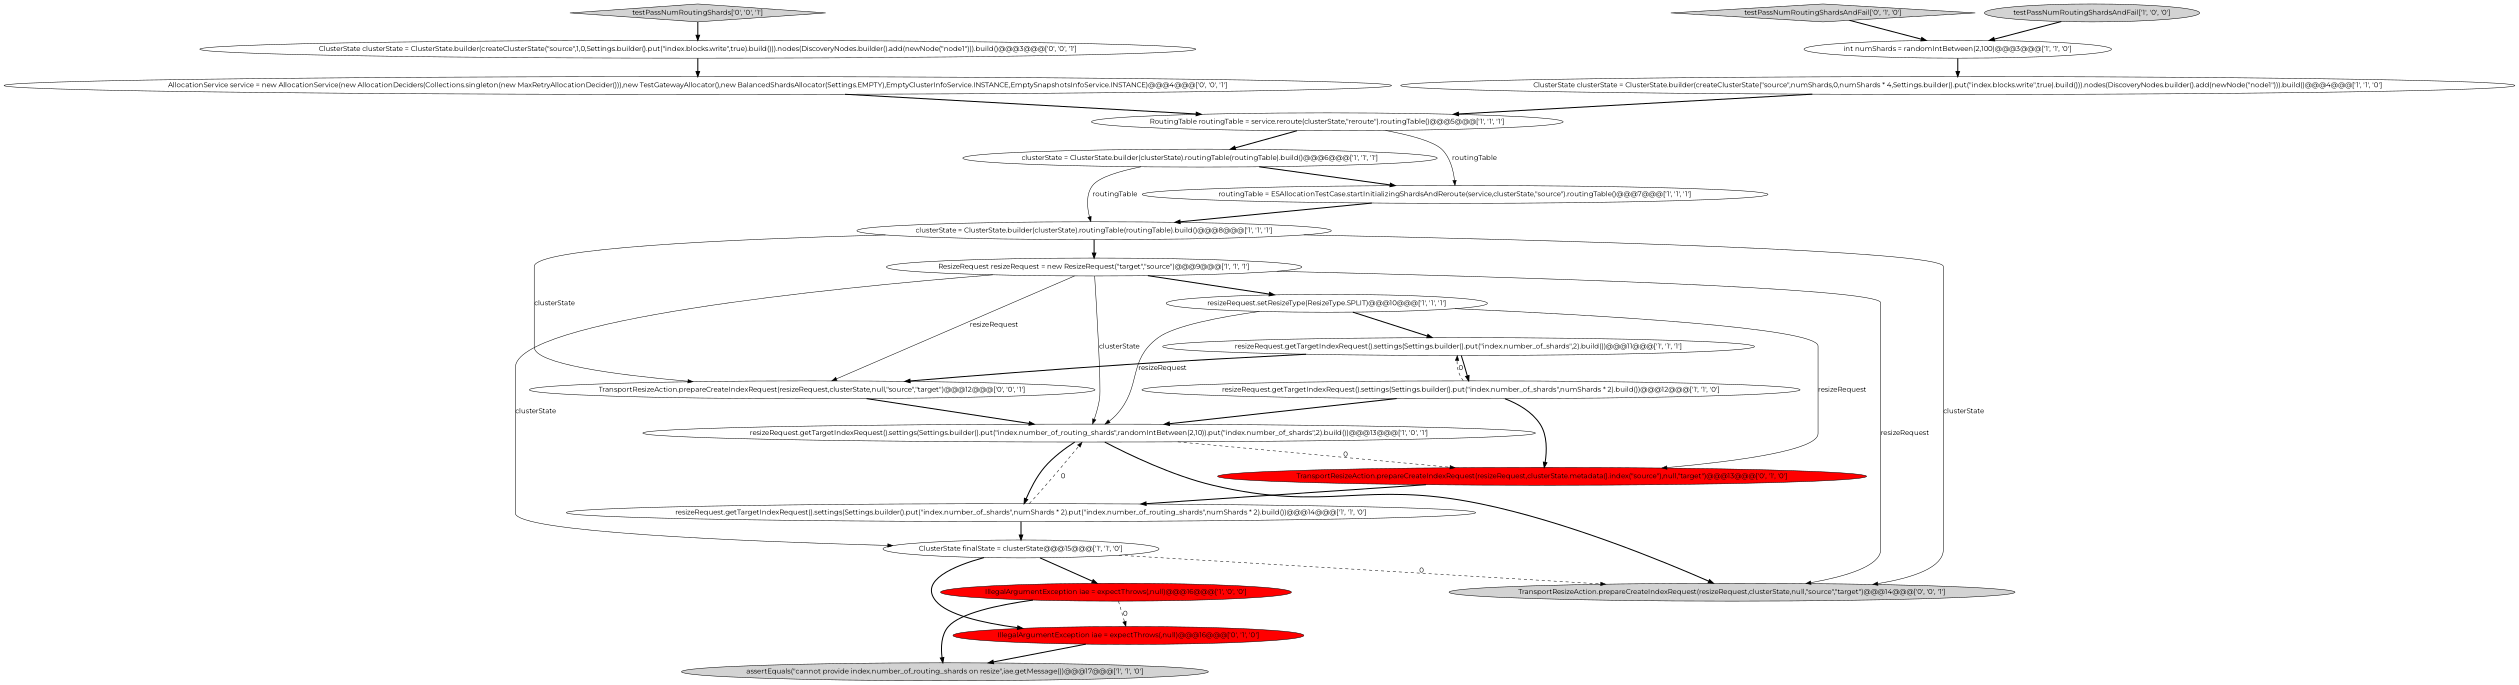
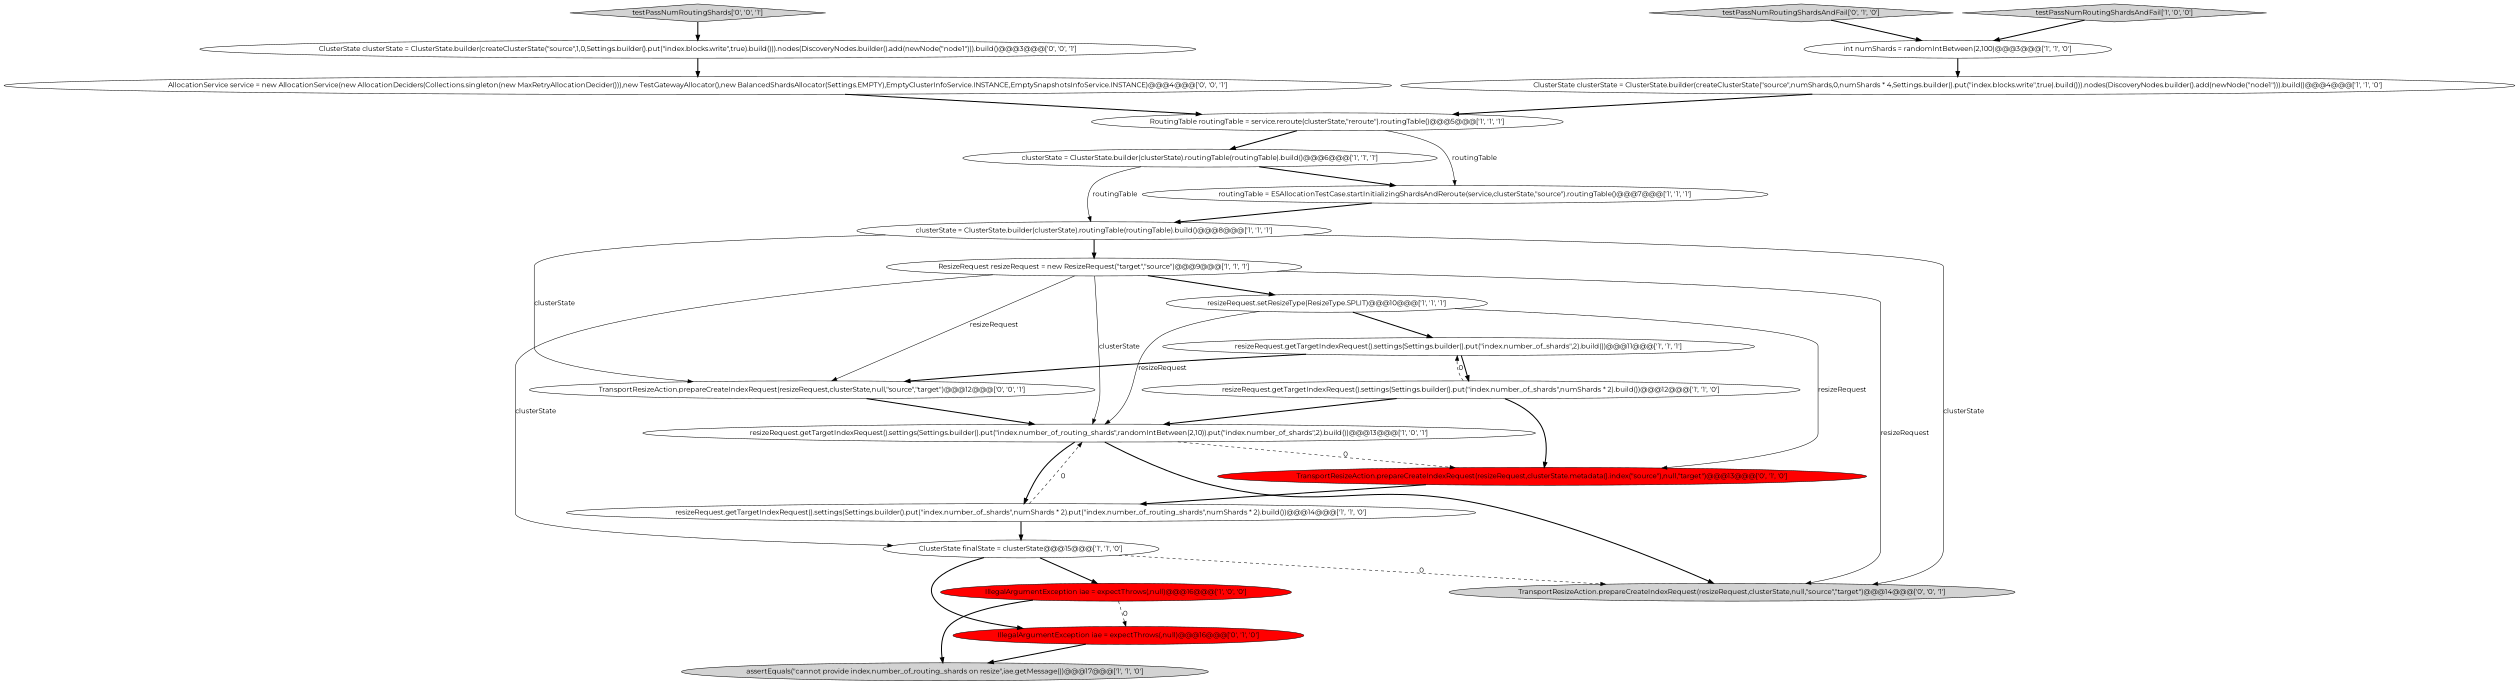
(2092, 13) -> (2114, 13)
